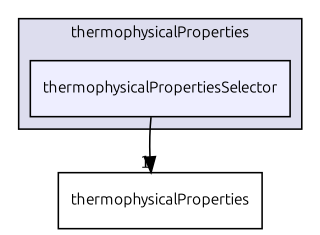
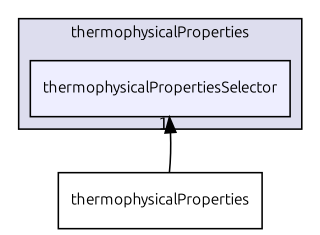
(150, 139) -> (171, 153)
